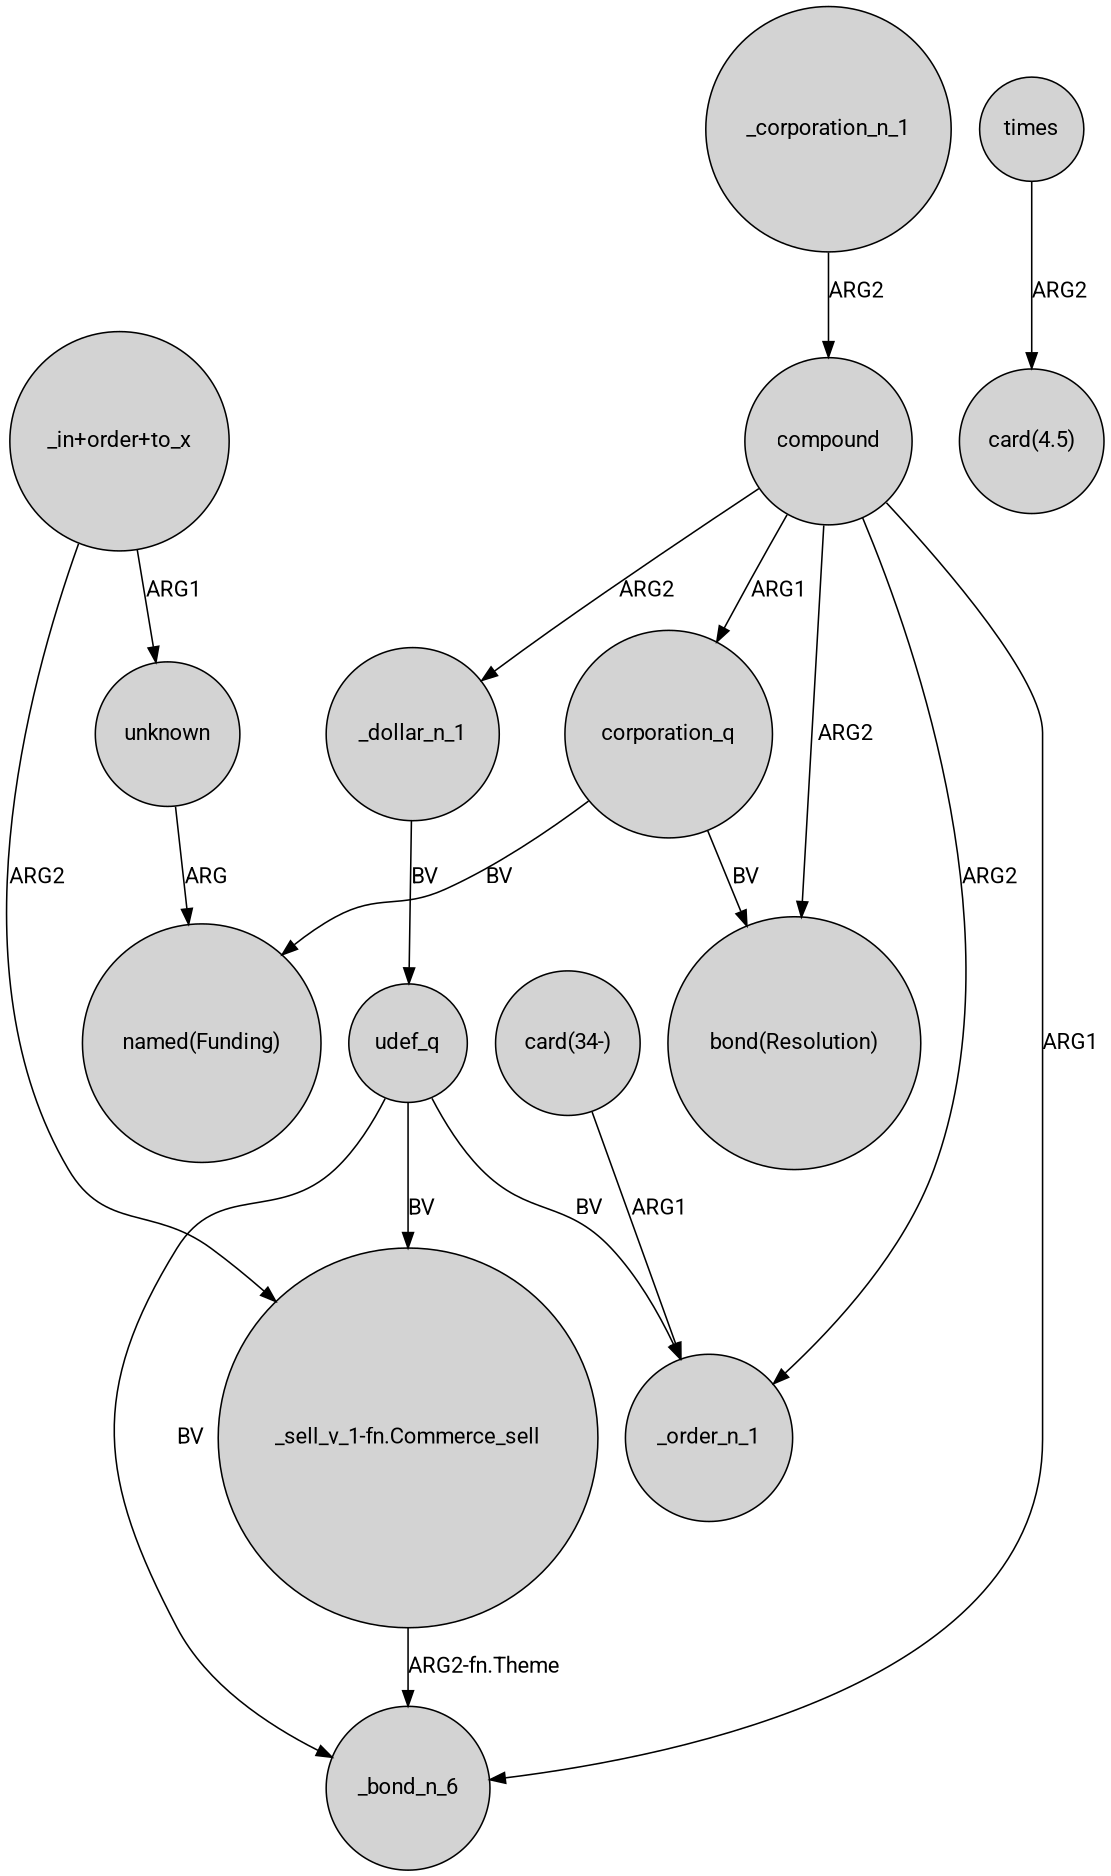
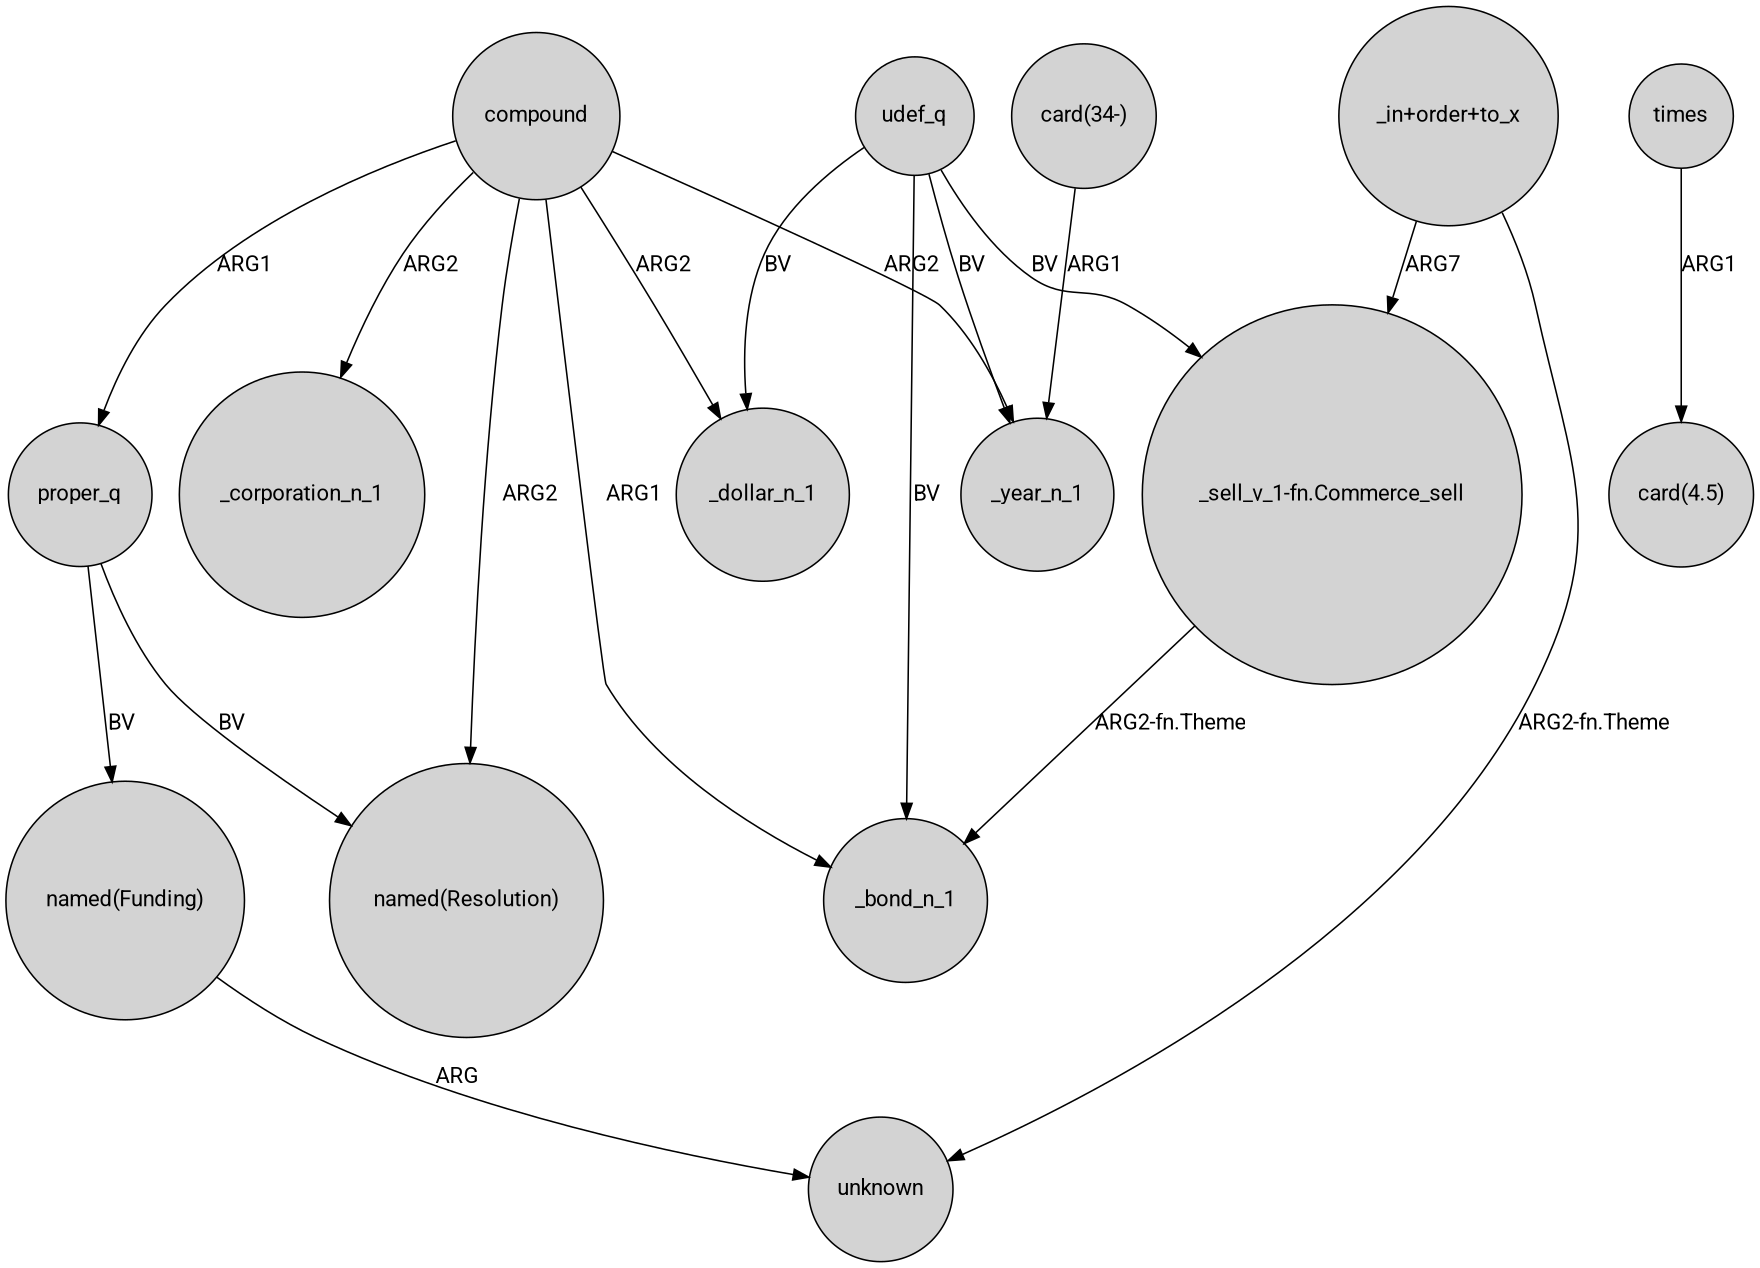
(1060, 292) -> (1709, 266)
(828, 297) -> (399, 260)
(174, 591) -> (1594, 724)
(669, 734) -> (80, 495)
(181, 858) -> (494, 1105)
(37, 878) -> (1433, 266)
(410, 887) -> (766, 251)
(794, 1043) -> (466, 901)
(709, 1438) -> (1037, 495)
(408, 1788) -> (906, 901)
